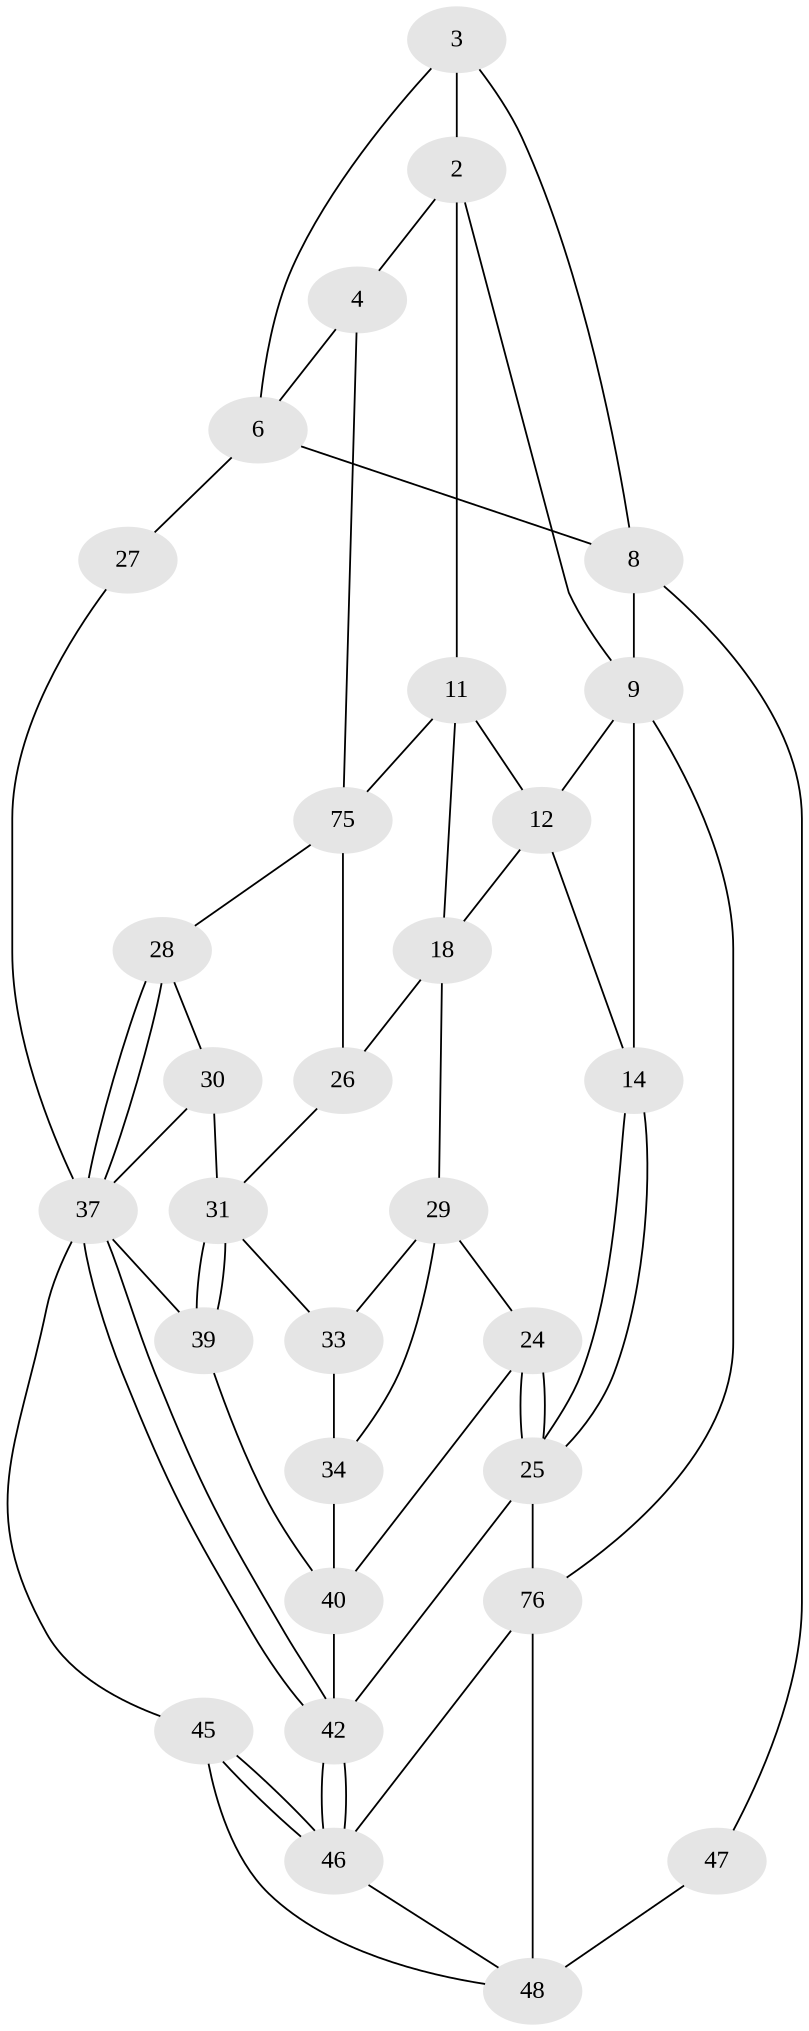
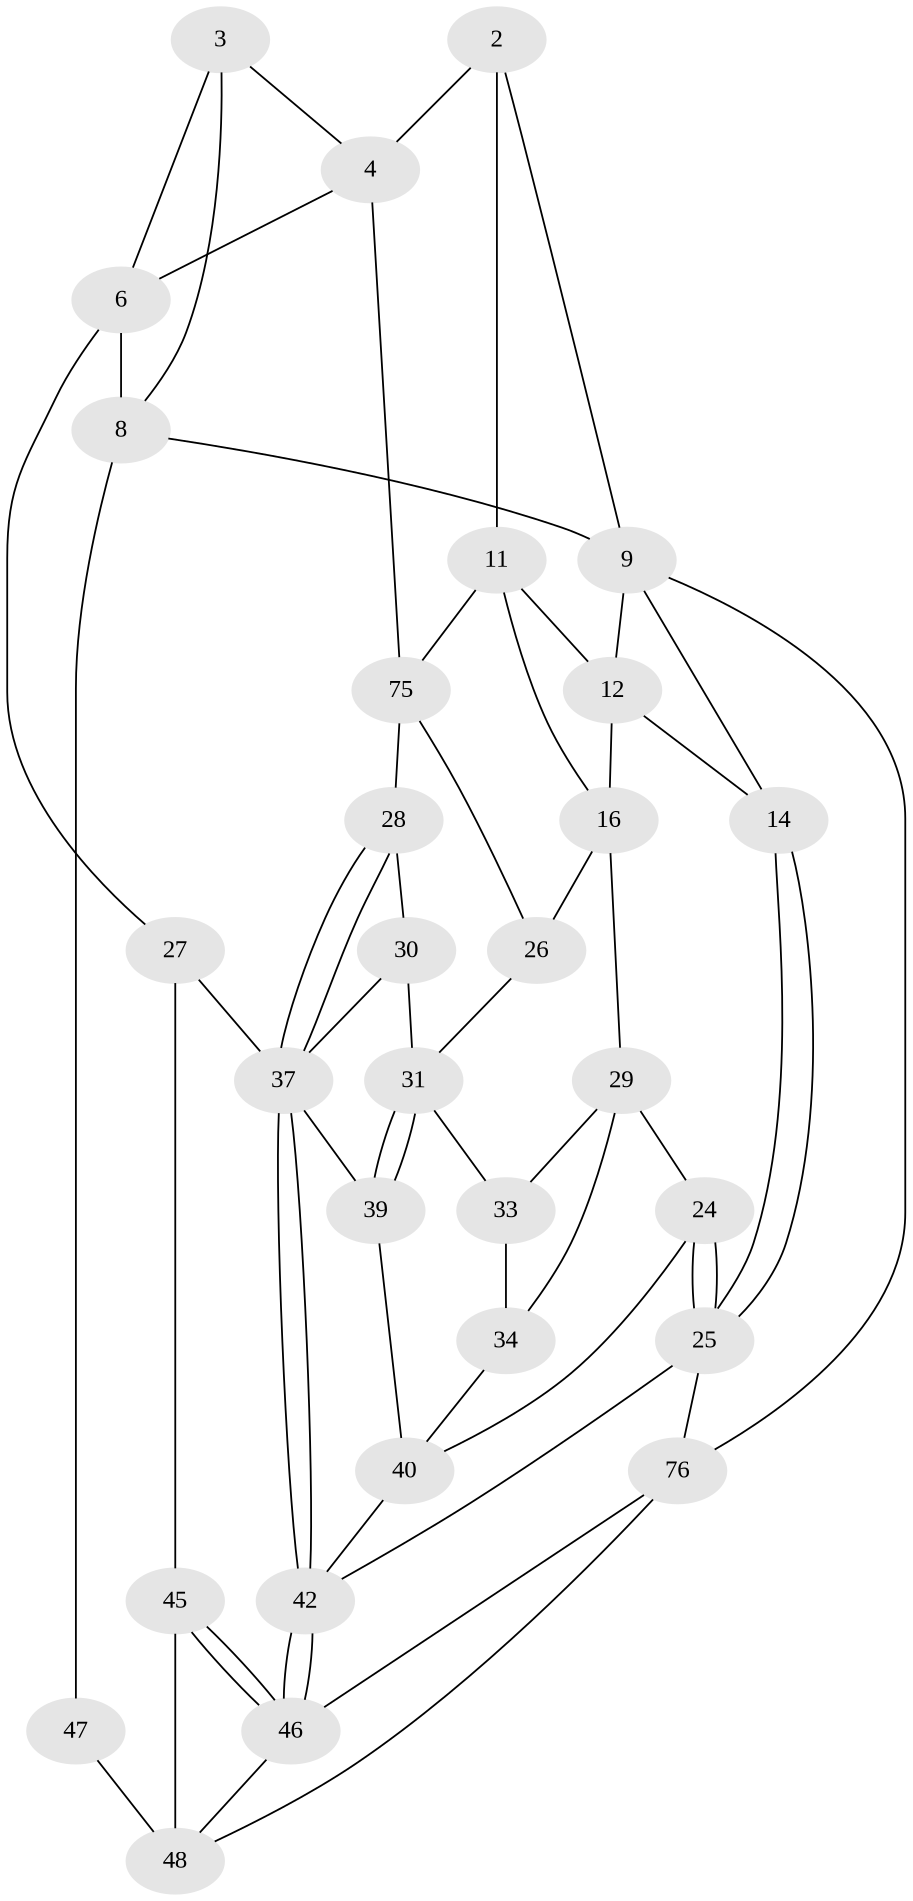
(457, 105) -> (296, 105)
(442, 950) -> (609, 820)
(8, 1508) -> (175, 1276)
